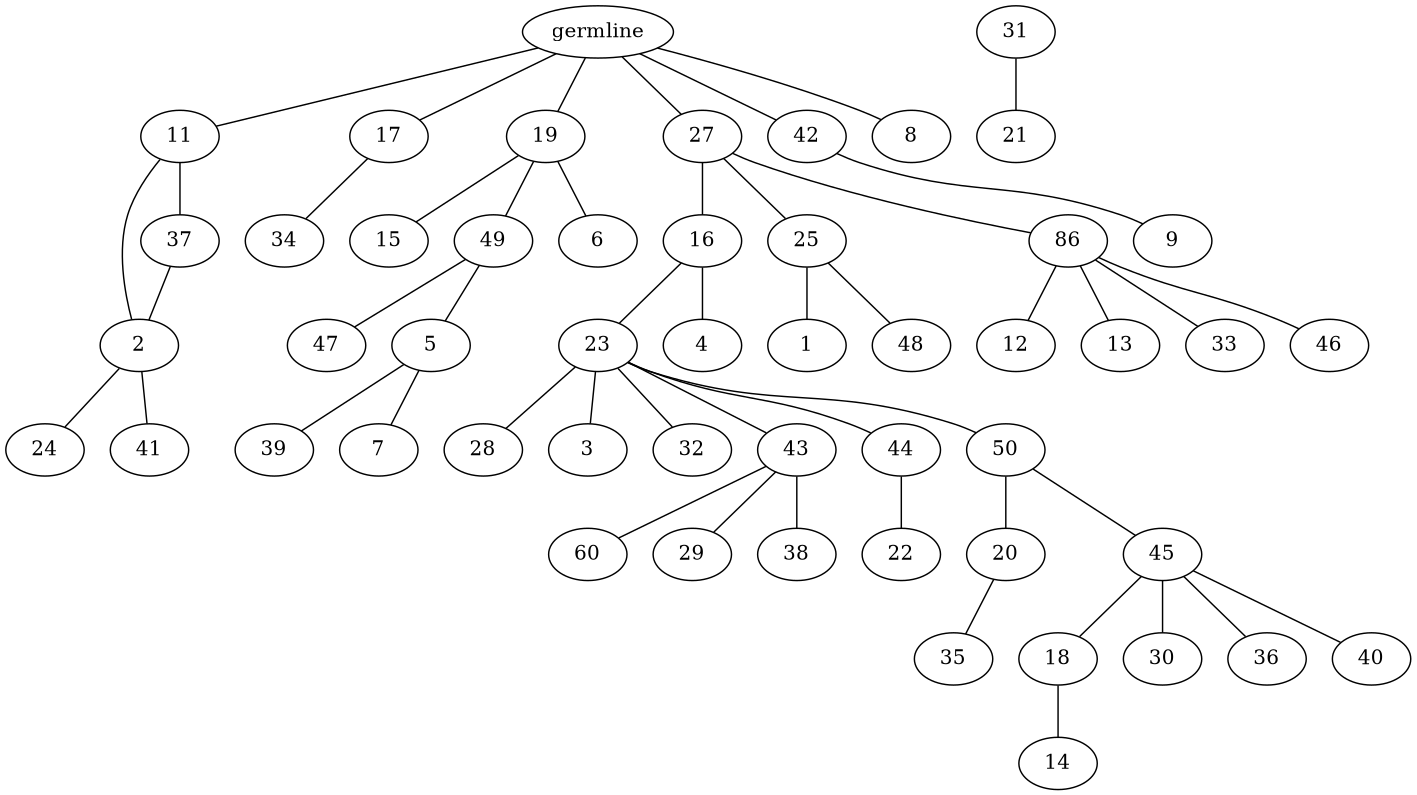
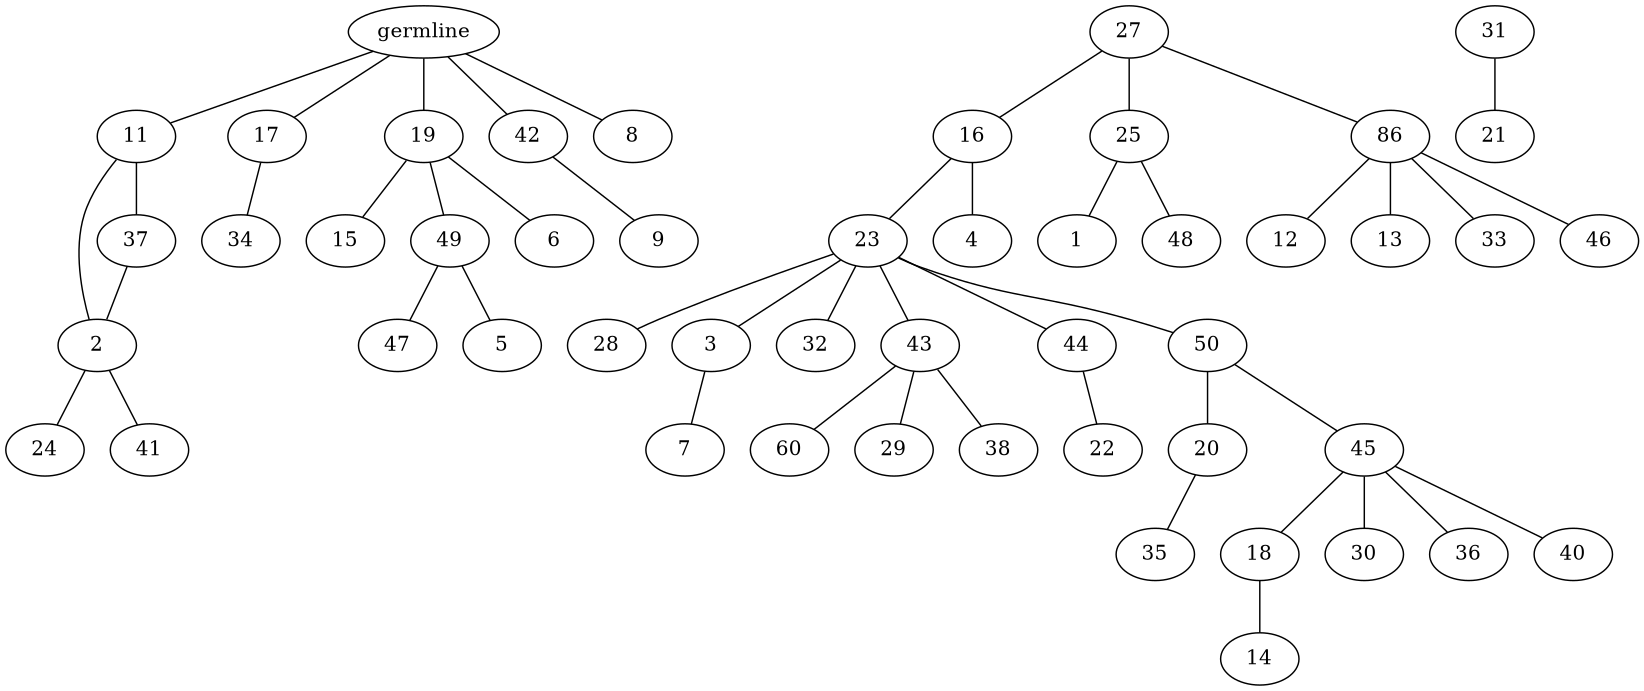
(652, 86) -> none
(405, 398) -> (698, 398)
(274, 450) -> none
